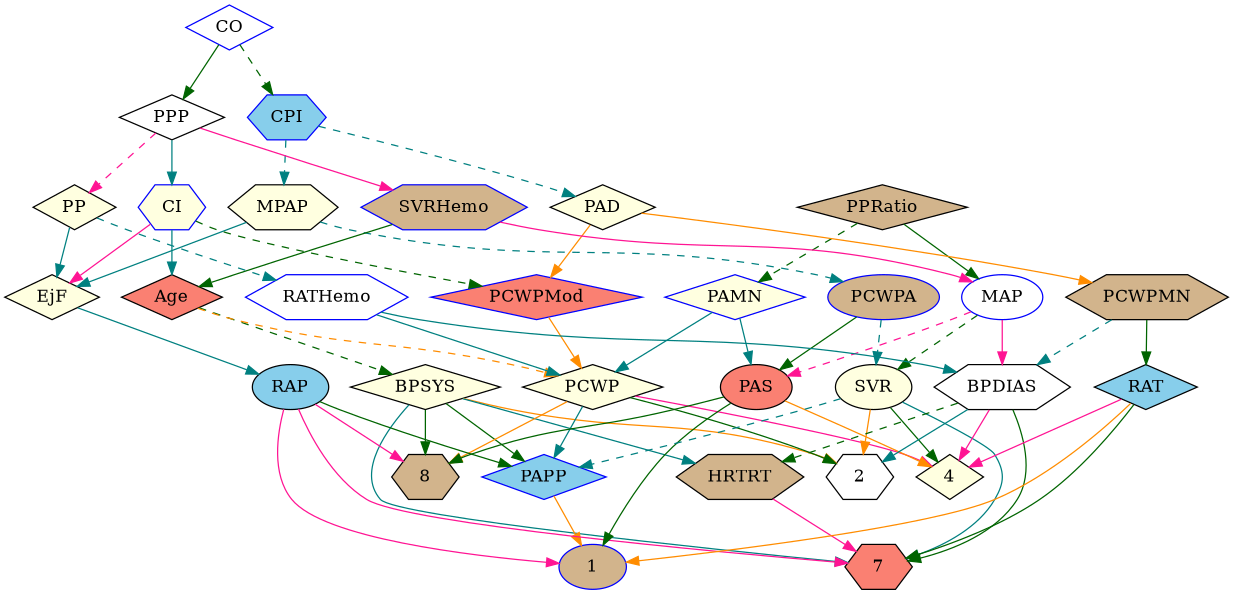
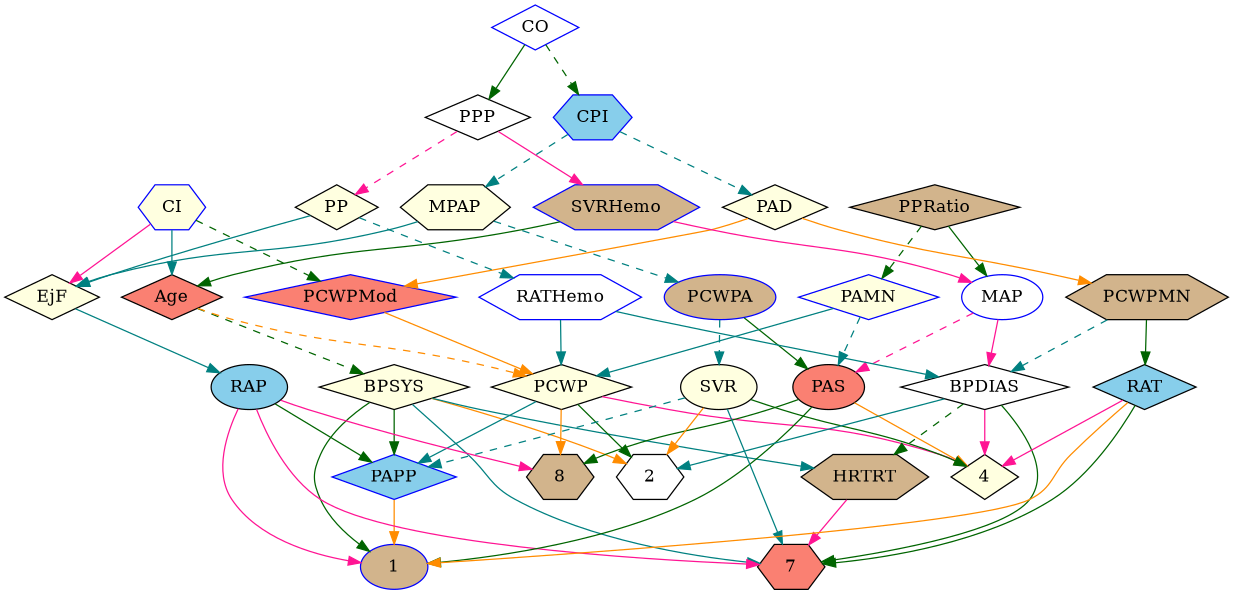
(172, 156) -> none
(744, 335) -> (852, 335)
(943, 339) -> none
(1002, 387) -> (985, 387)
(425, 426) -> (315, 471)
